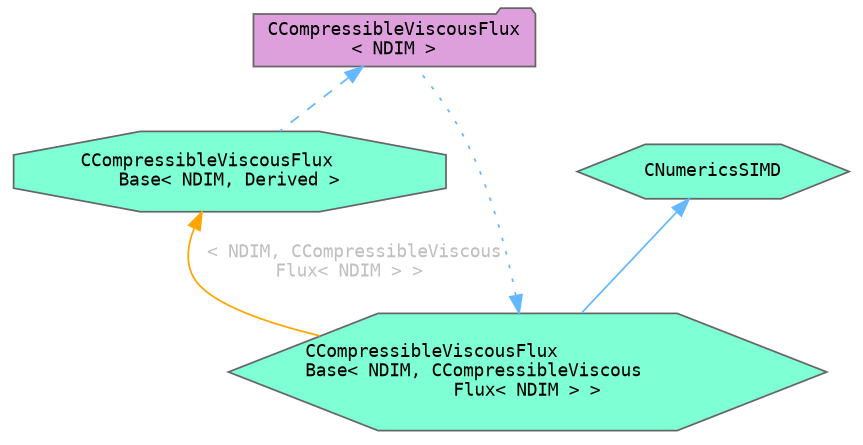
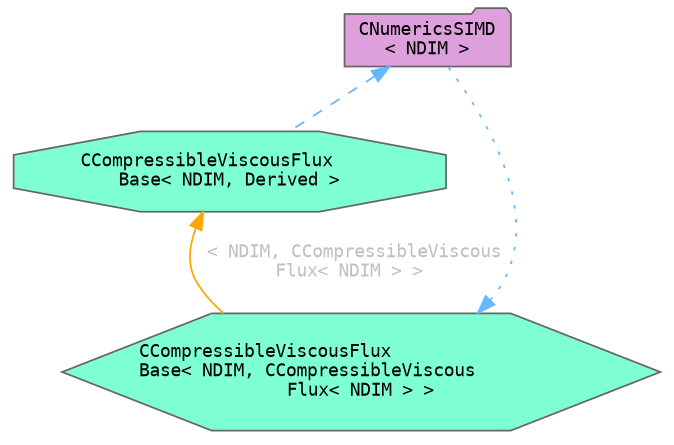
(394, 40) -> (428, 40)
(713, 172) -> none
